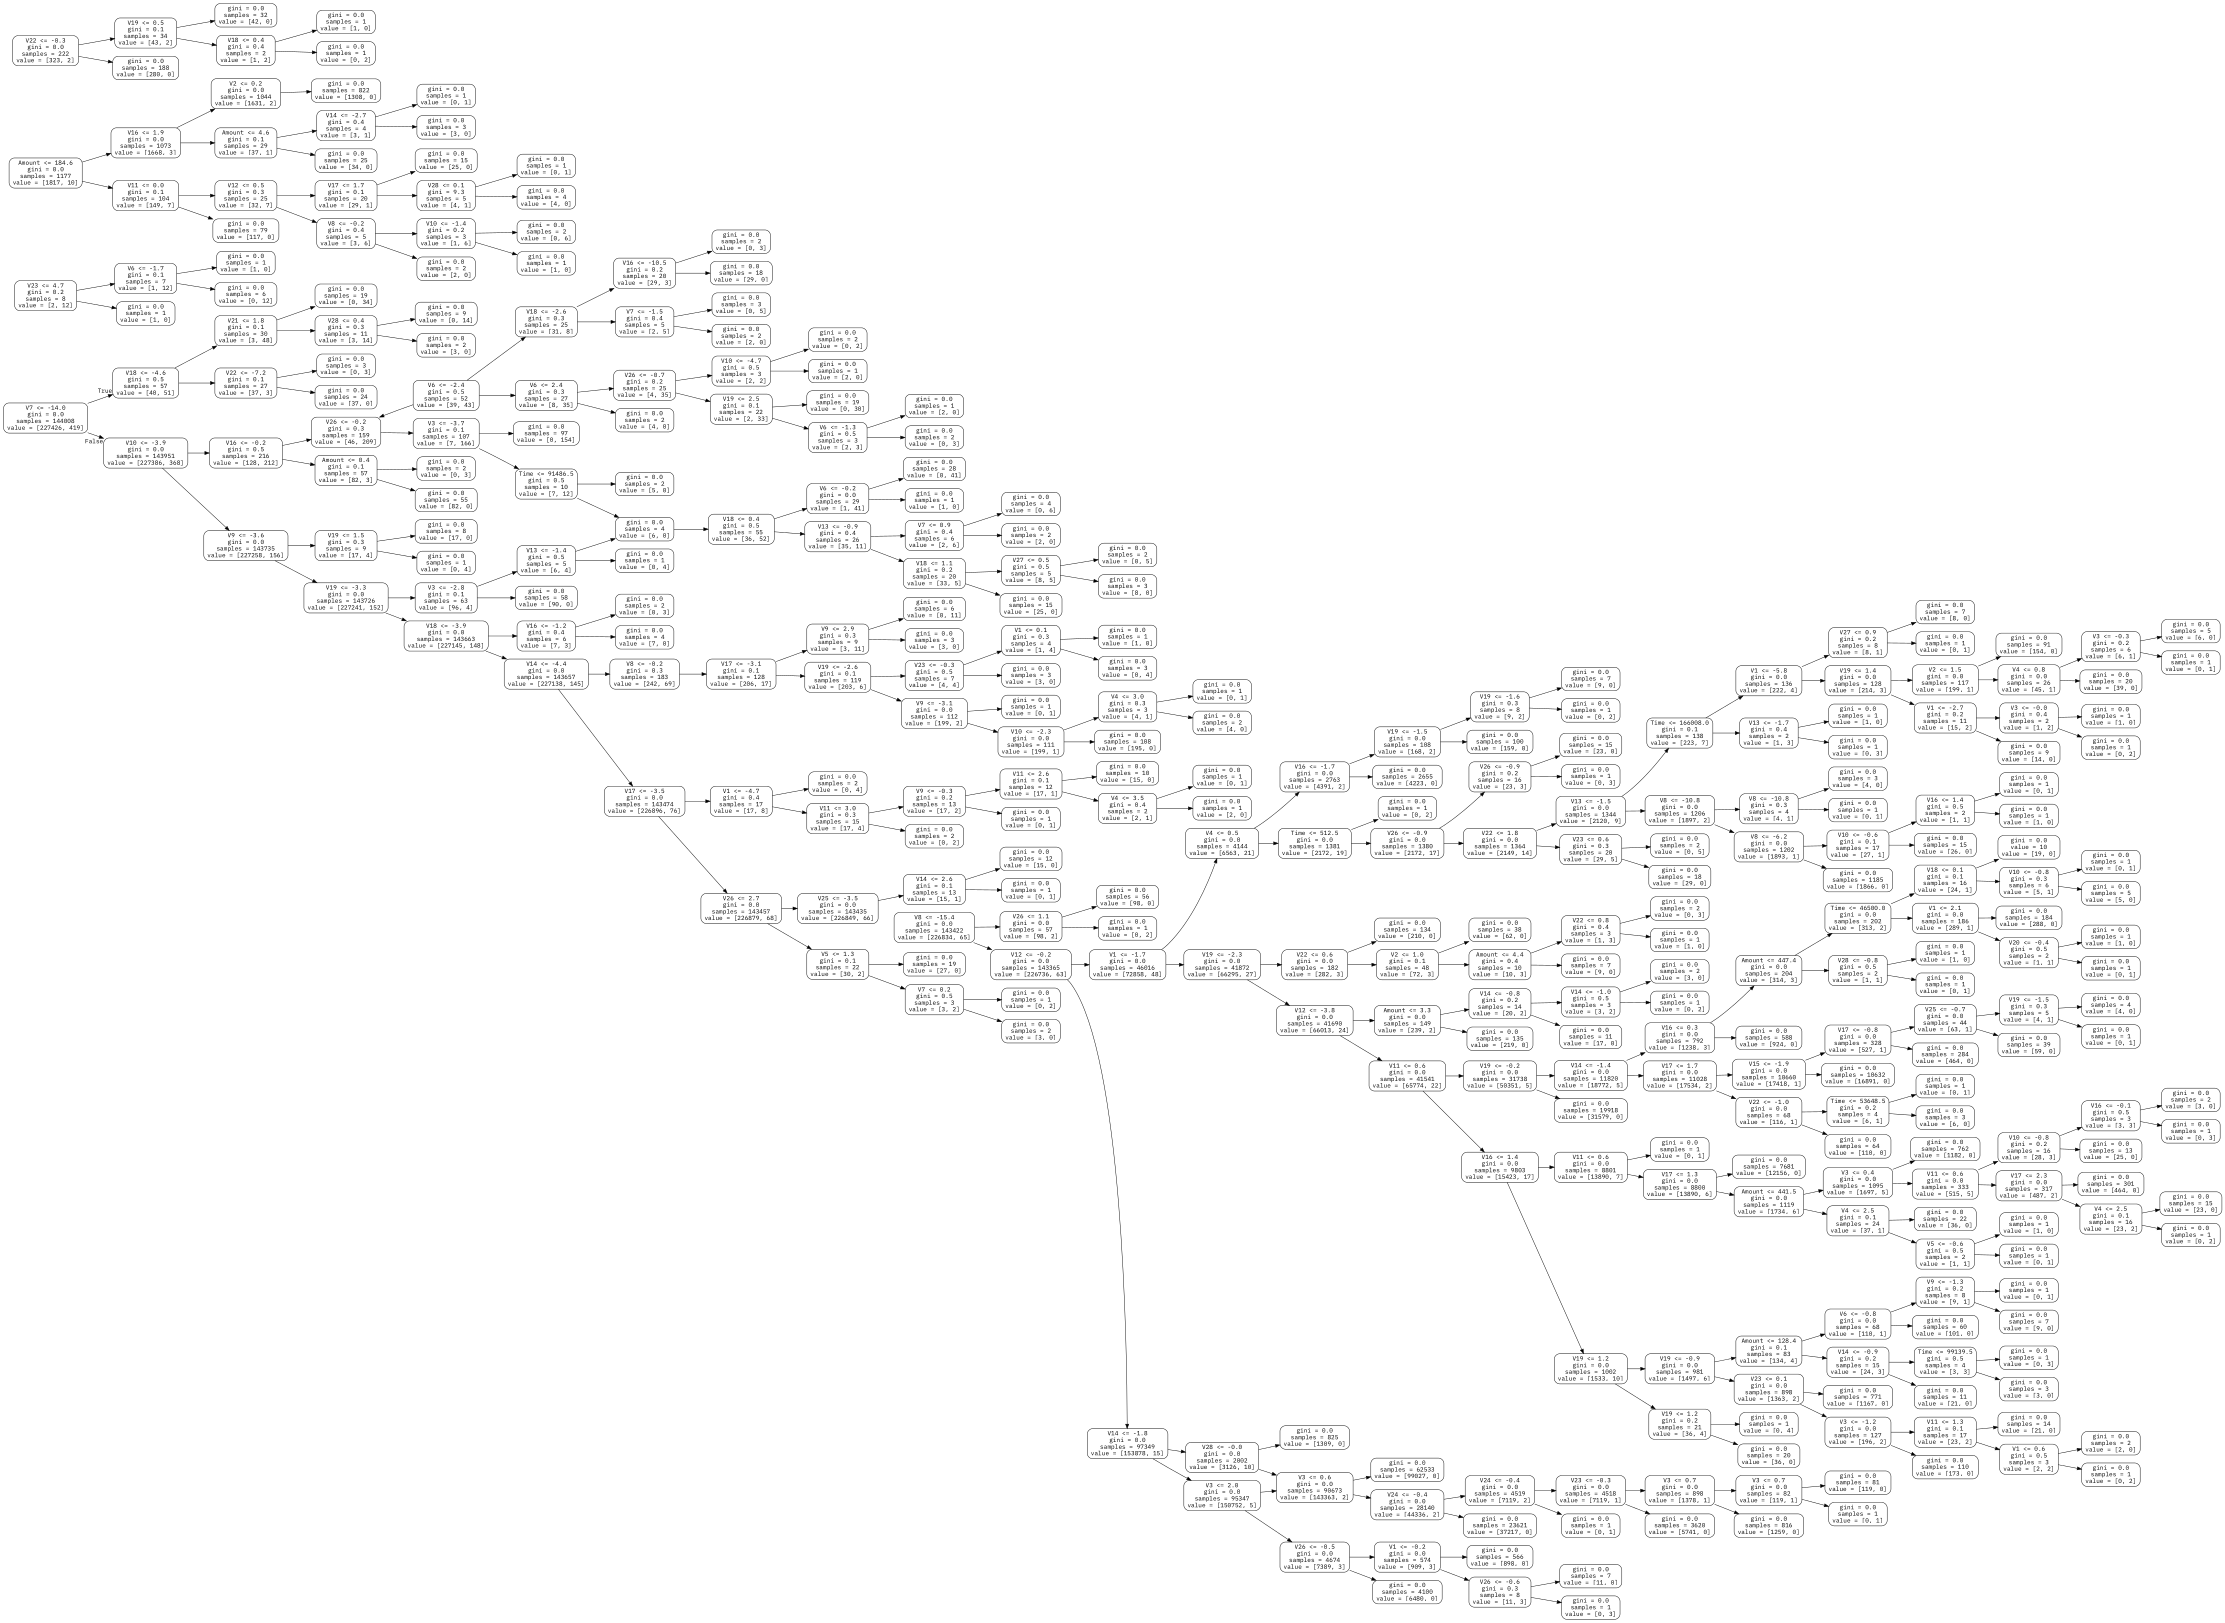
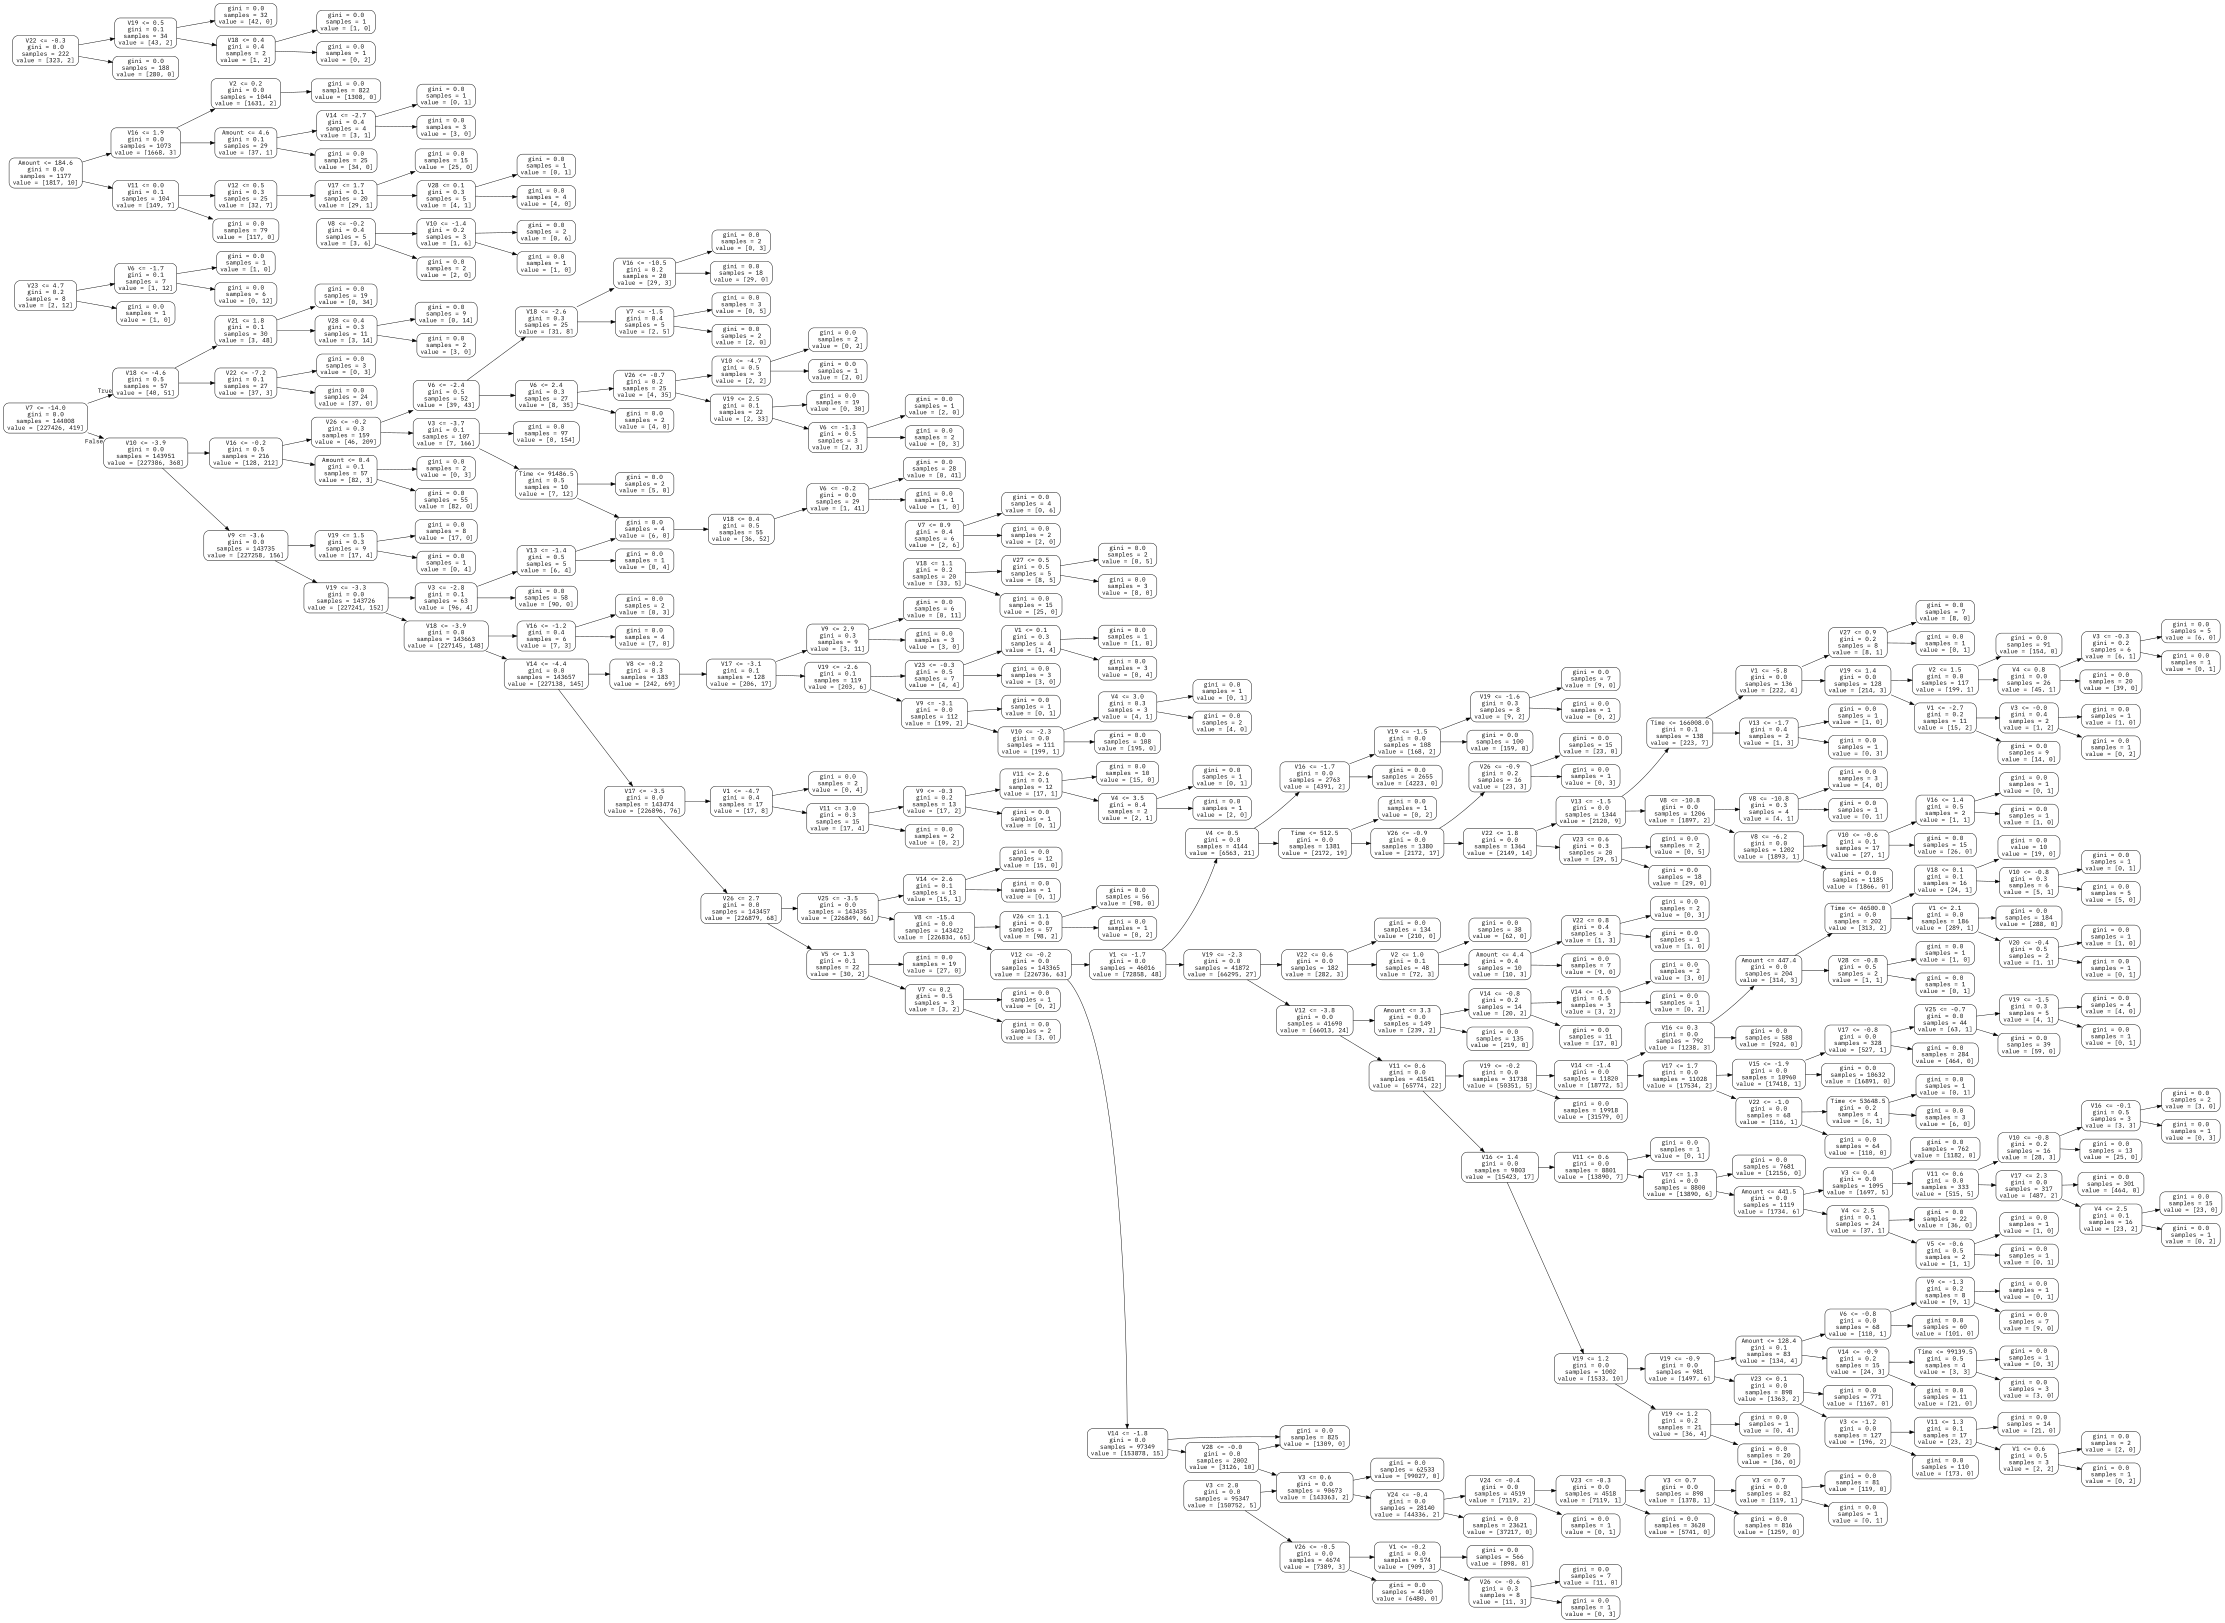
(446, 196) -> (446, 196)
(295, 214) -> none
(398, 410) -> (395, 417)
(838, 537) -> none
none -> (884, 918)
(1769, 1074) -> (1769, 1074)
(1170, 1469) -> (1222, 1437)
